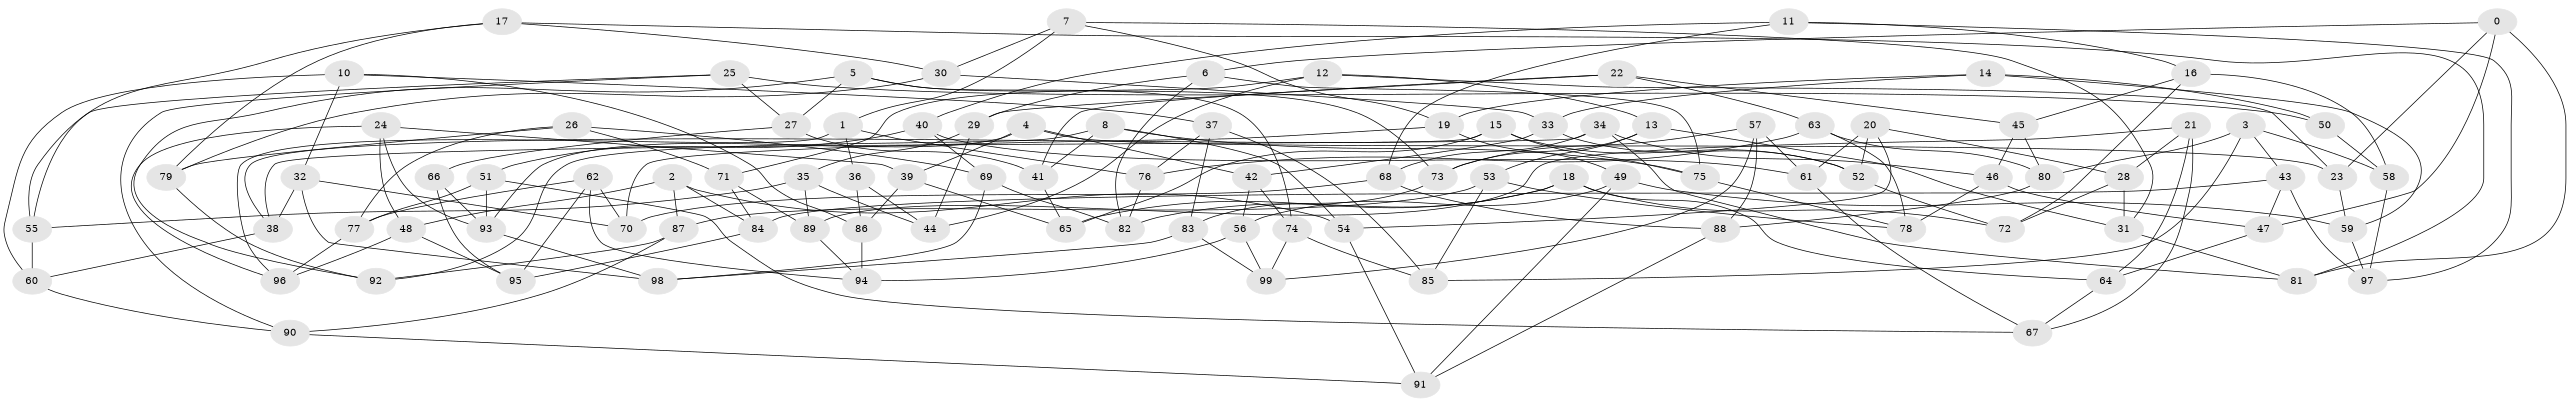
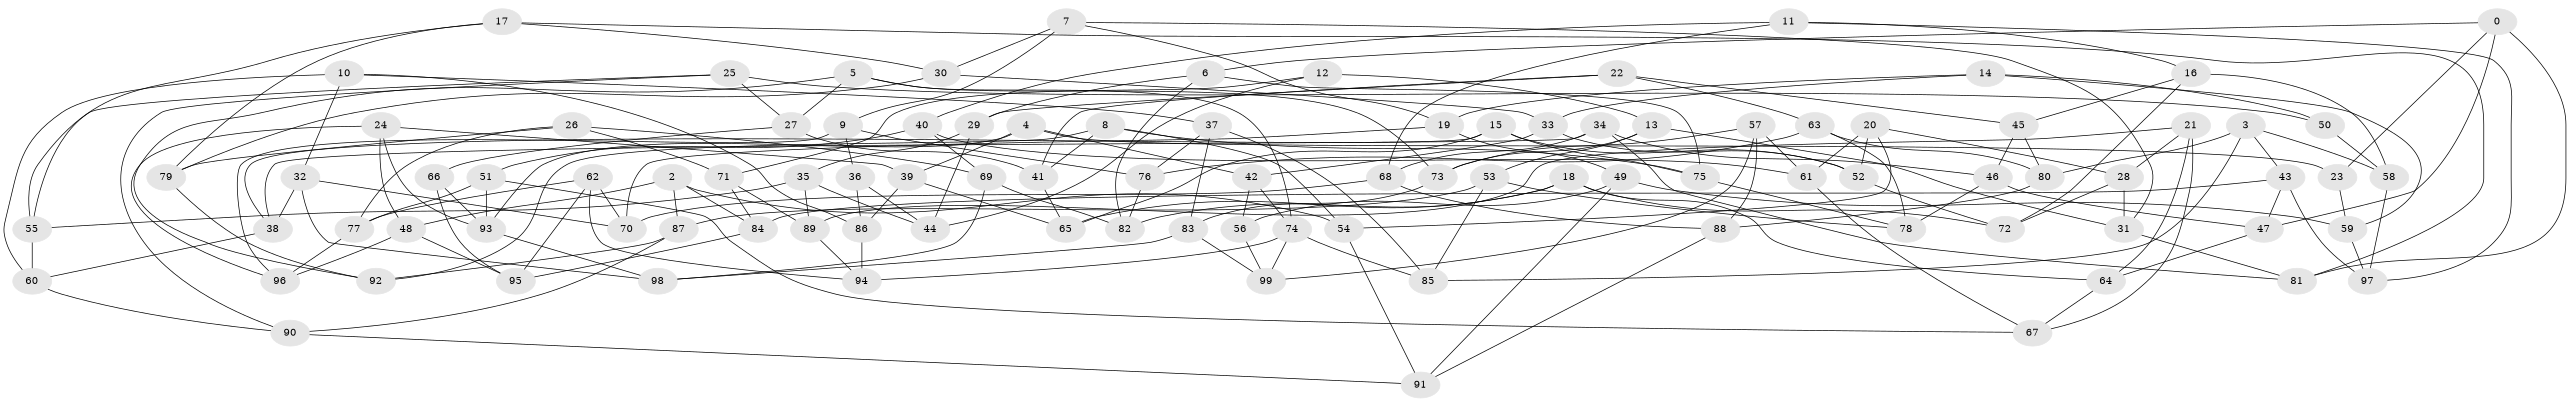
(1846, 89) -> none
(843, 126) -> (843, 126)
(1055, 271) -> (1080, 266)
